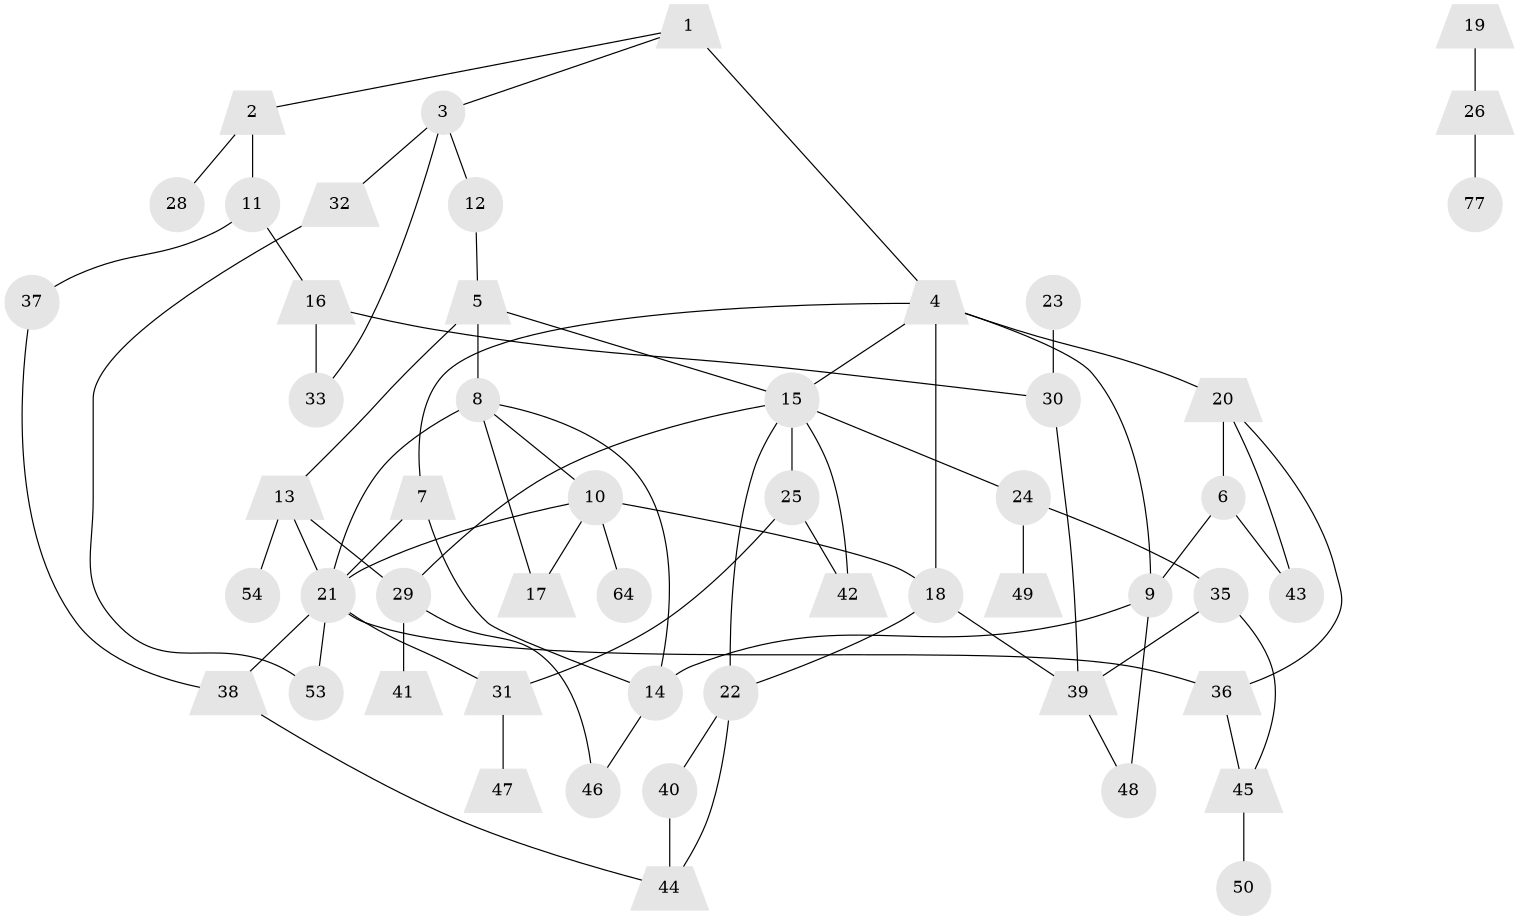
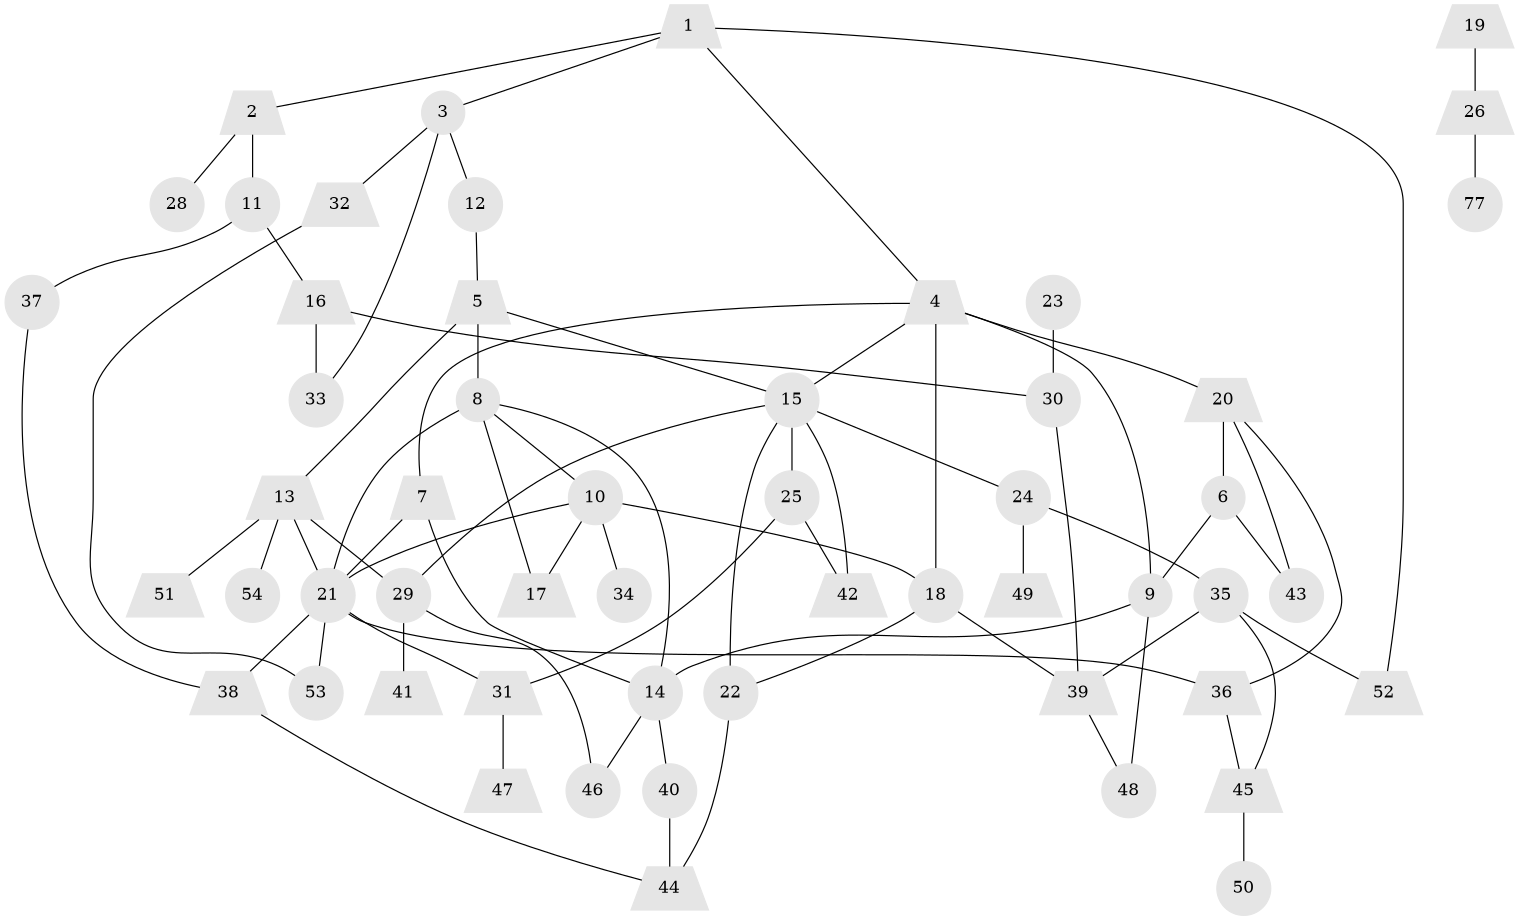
none -> (165, 595)
(624, 595) -> (624, 595)
none -> (1384, 693)
(700, 742) -> (663, 742)
